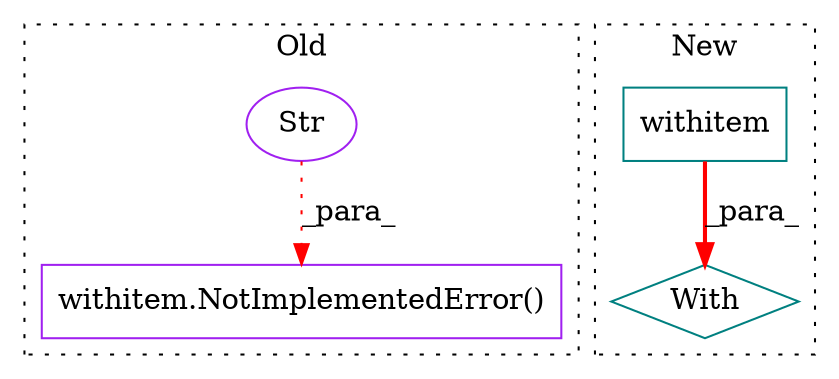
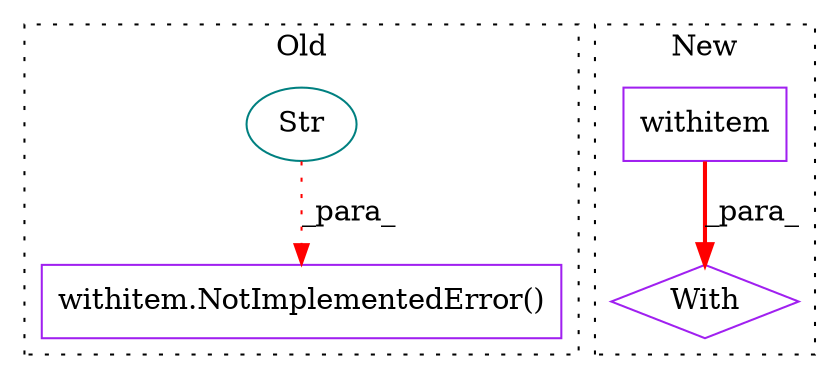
(302, 124) -> (302, 124)
(705, 124) -> (705, 124)
(705, 302) -> (705, 302)
